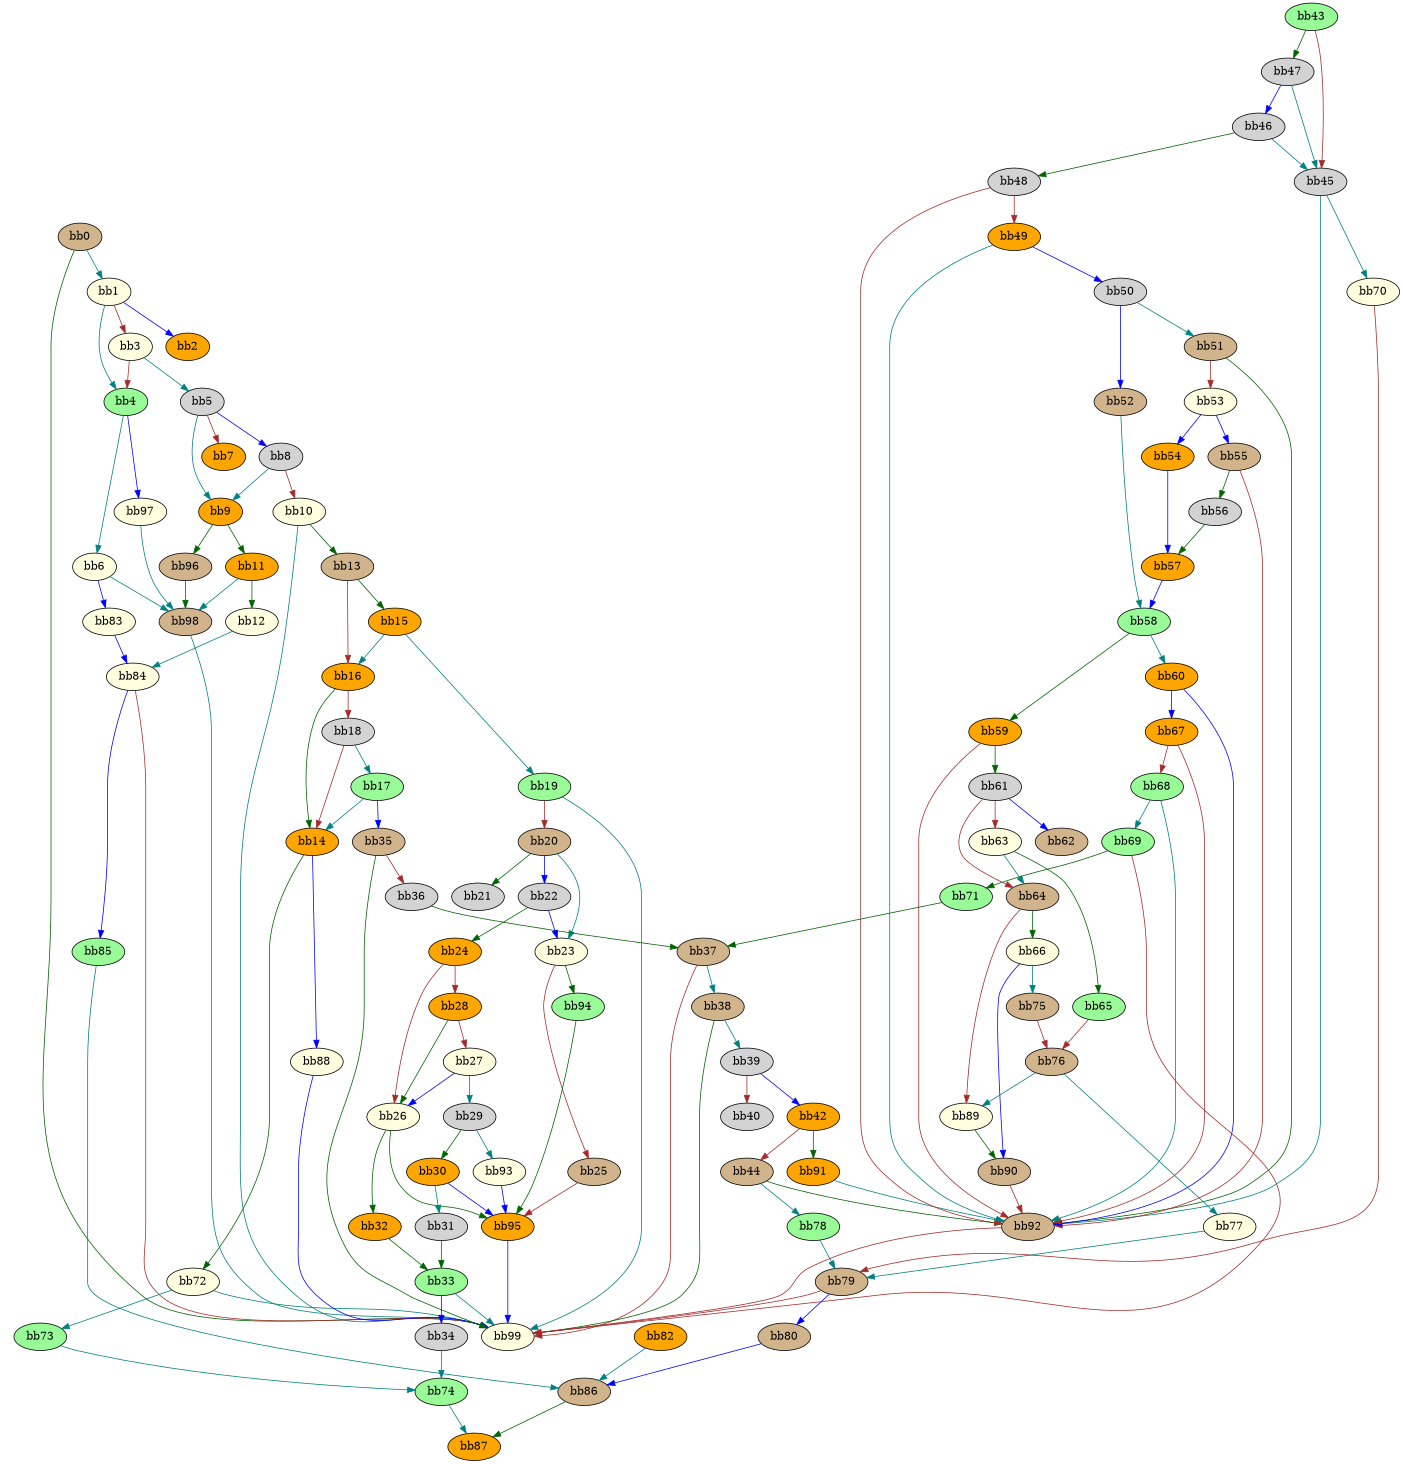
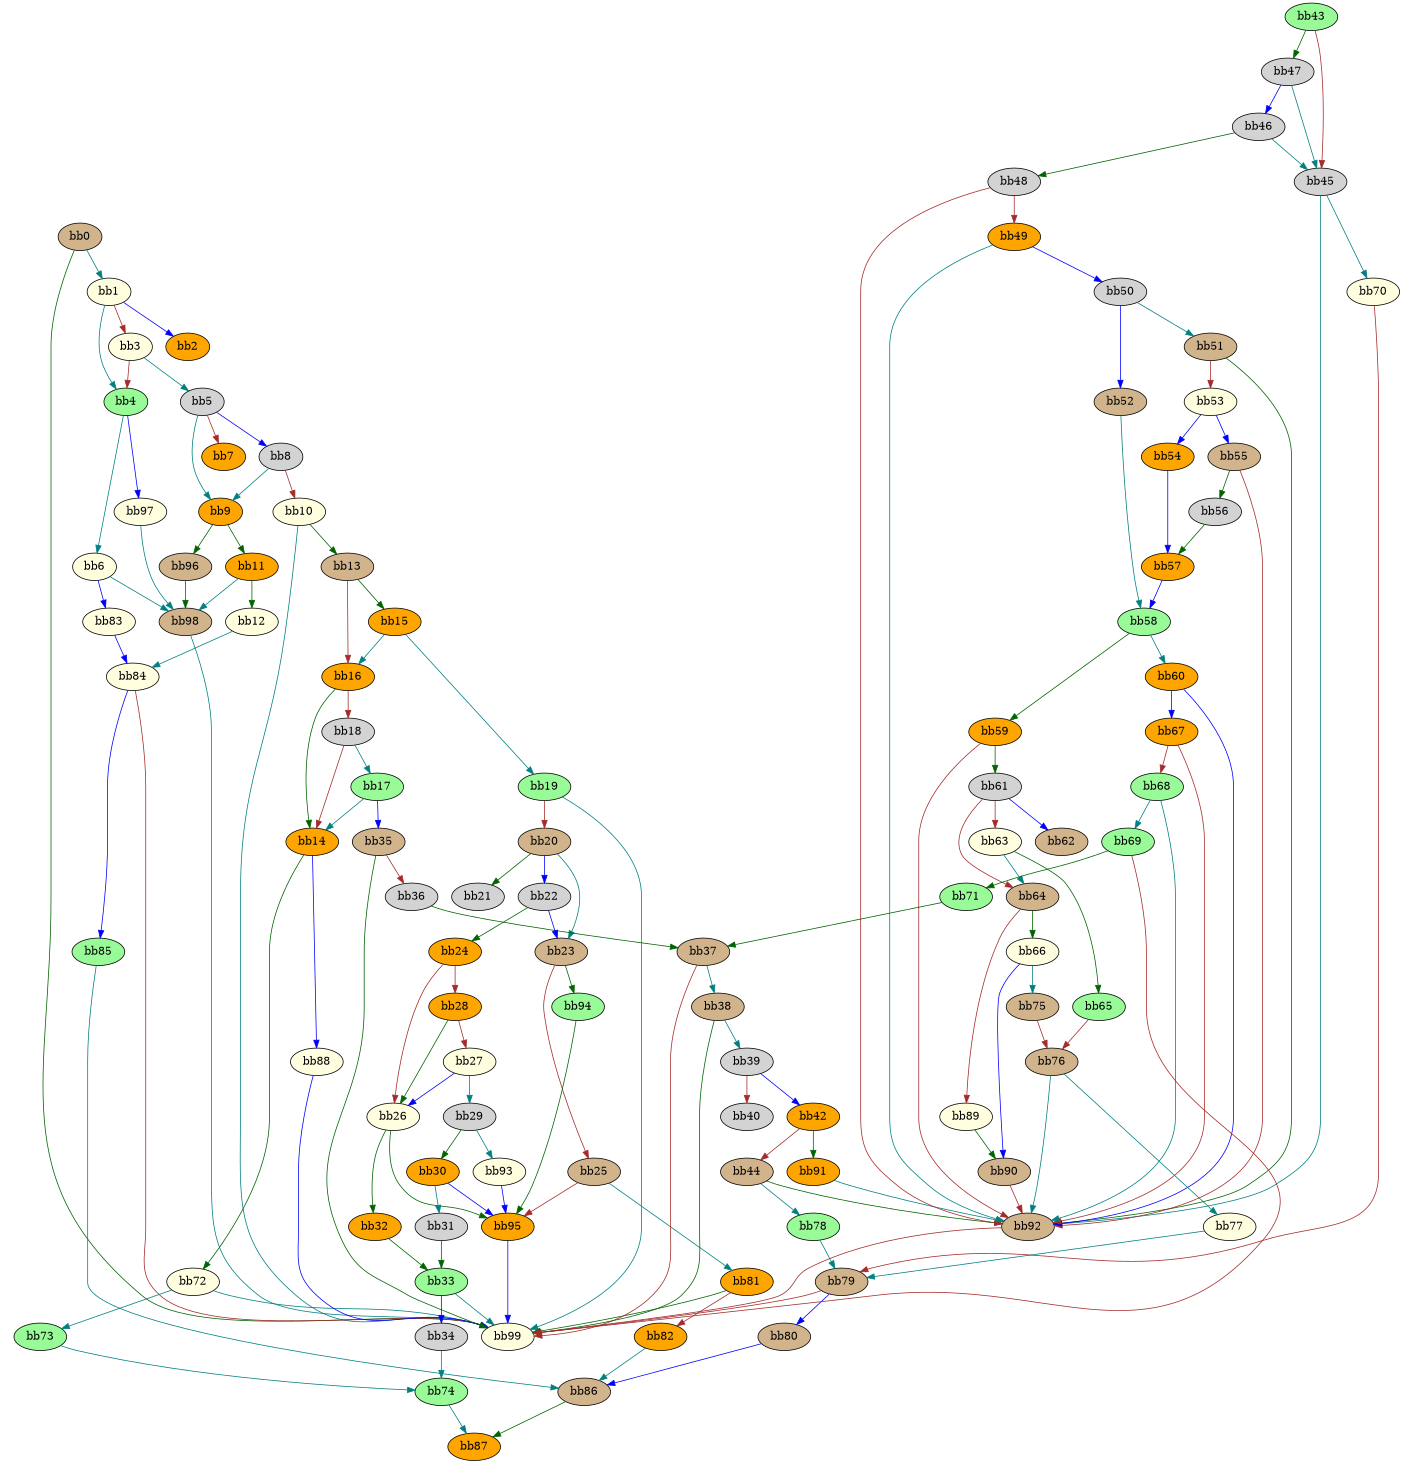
(561, 952) -> (561, 952)
(1012, 1087) -> (1044, 1141)
none -> (747, 1282)
